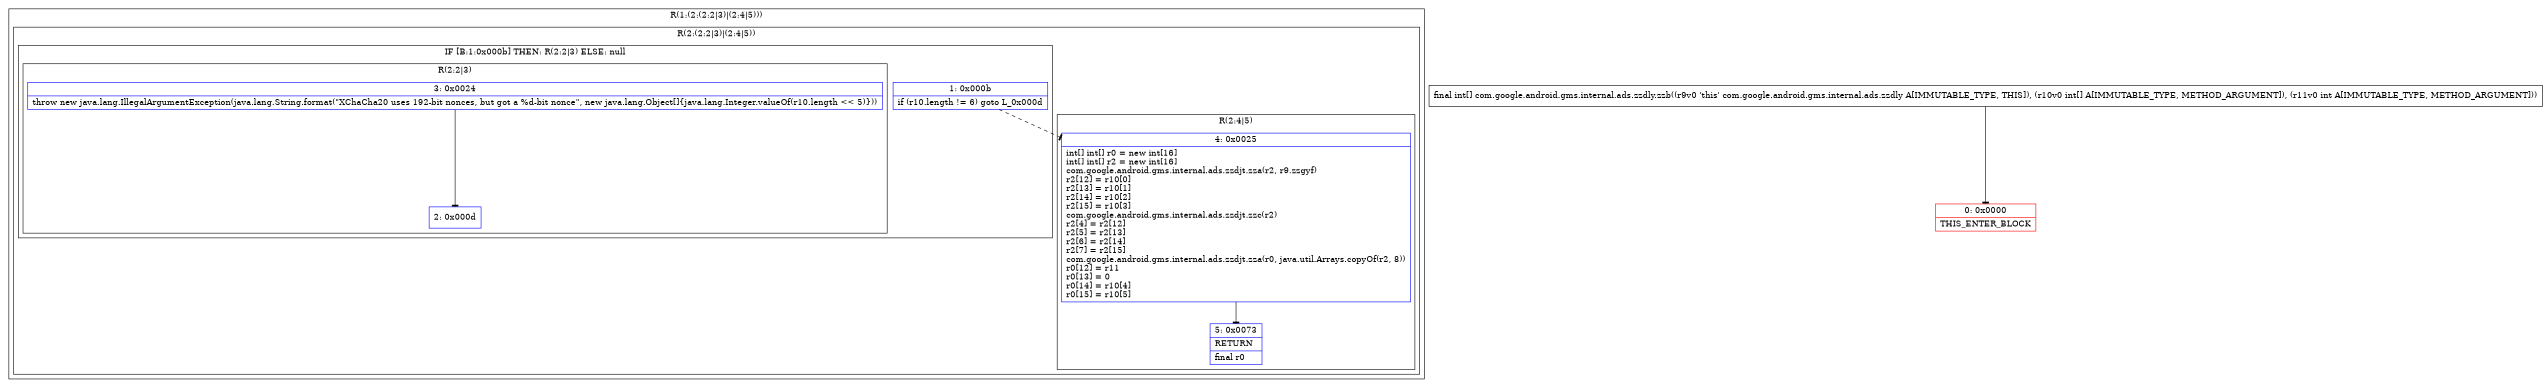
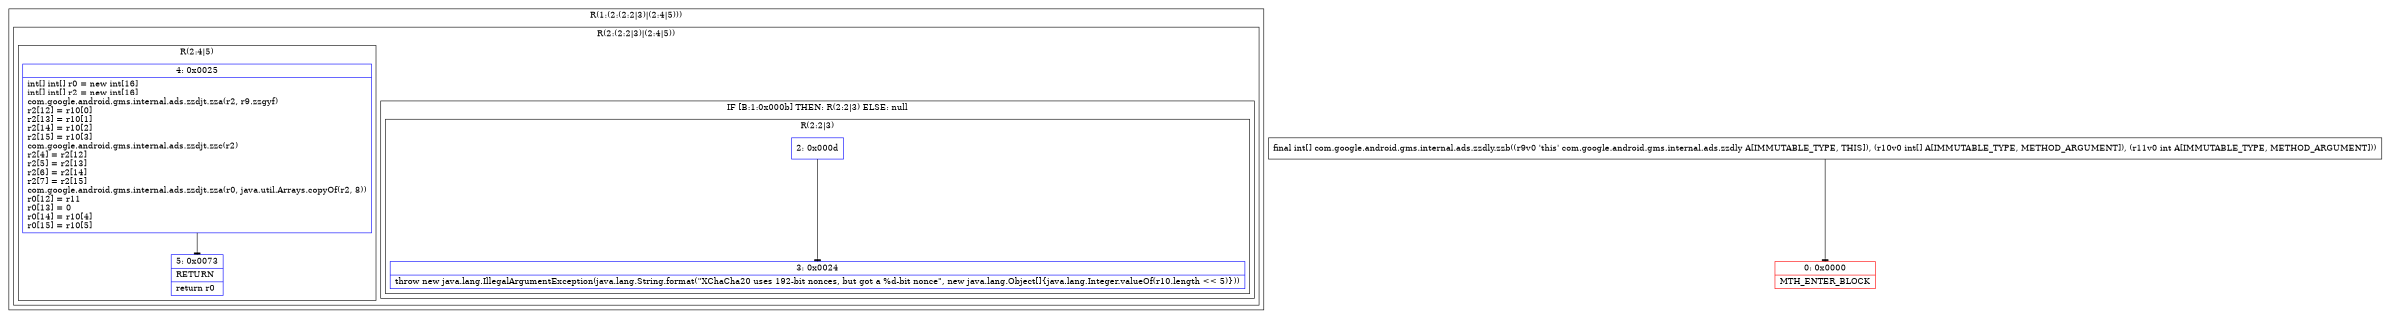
(970, 96) -> none
(455, 157) -> (818, 209)
(1986, 224) -> (1825, 282)
(1230, 357) -> (196, 288)
